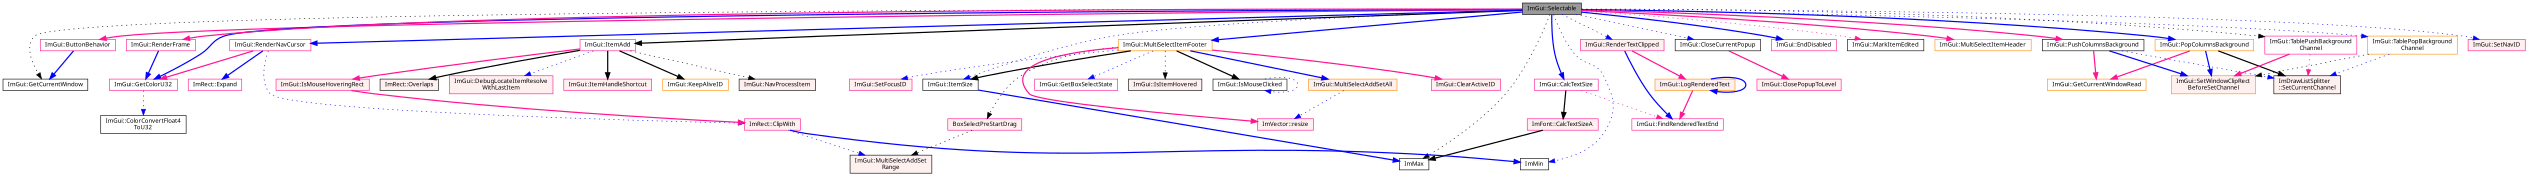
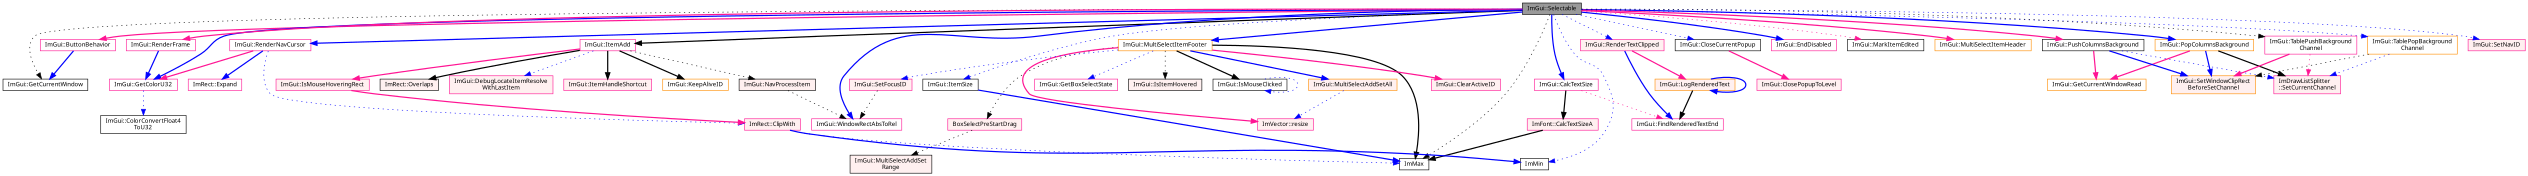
(1062, 62) -> (1349, 55)
(2307, 85) -> (2307, 85)
(1688, 102) -> (1688, 102)
none -> (857, 124)
(824, 142) -> (1167, 156)
